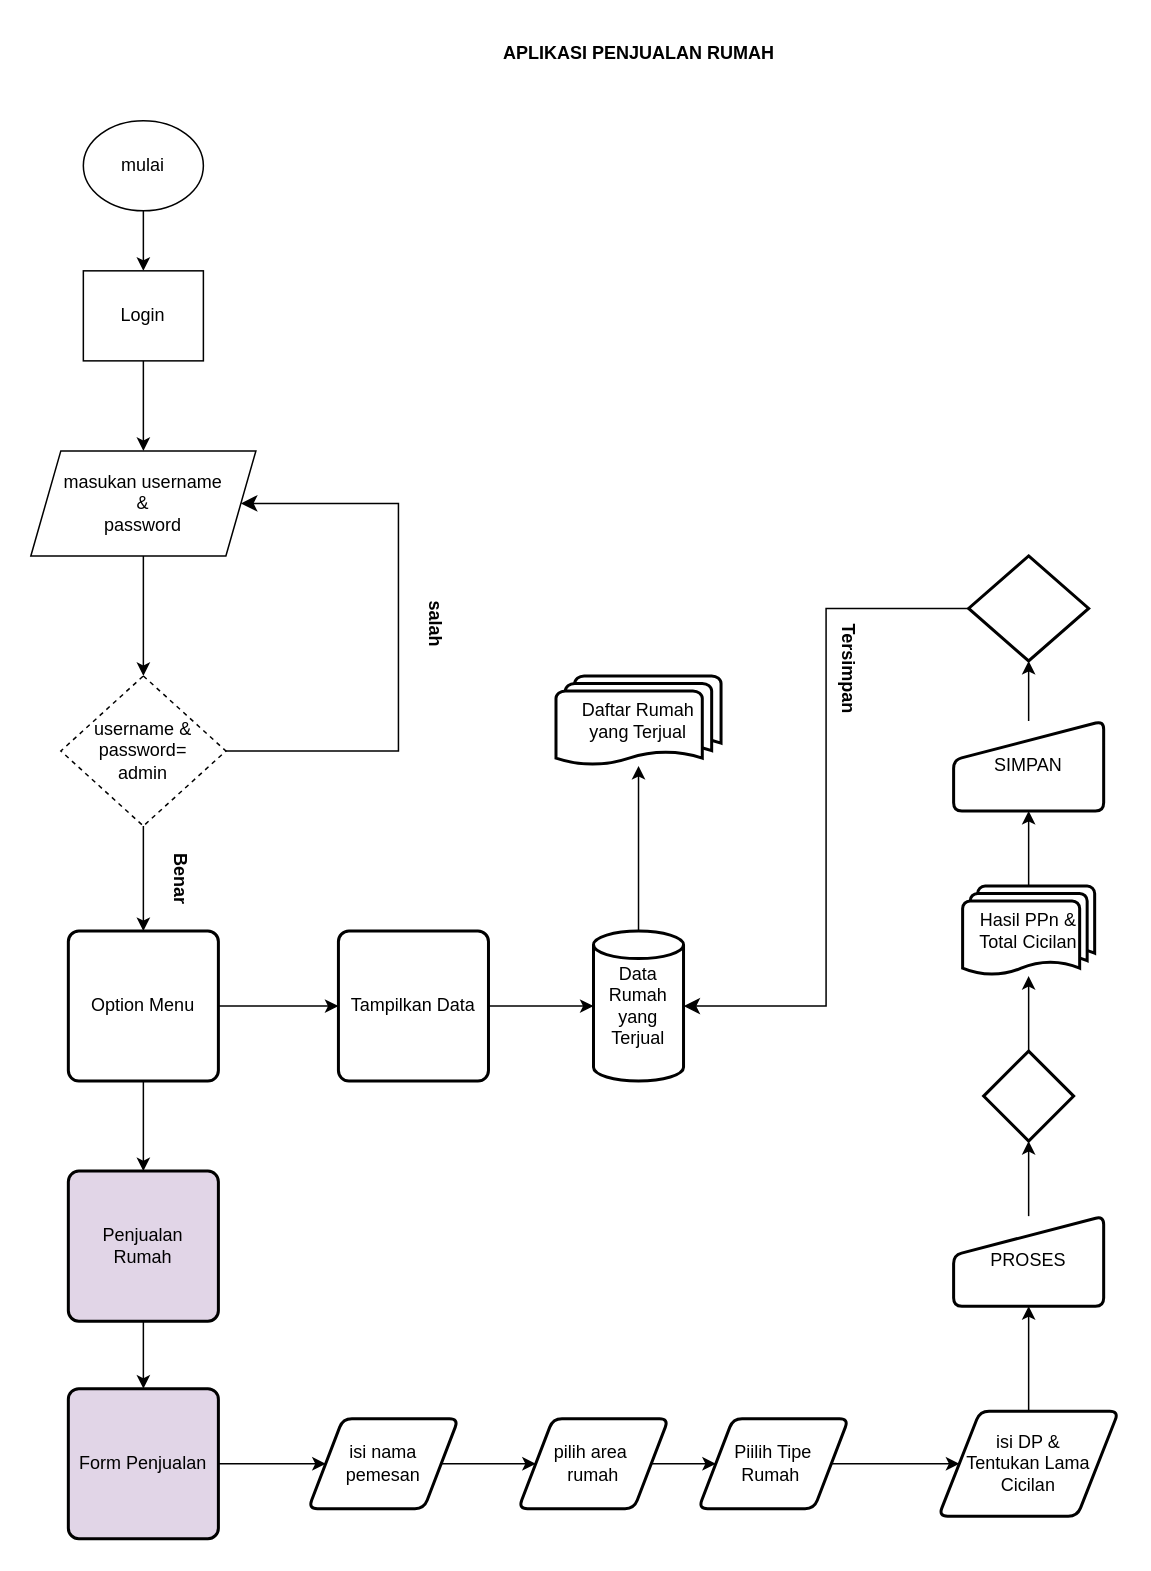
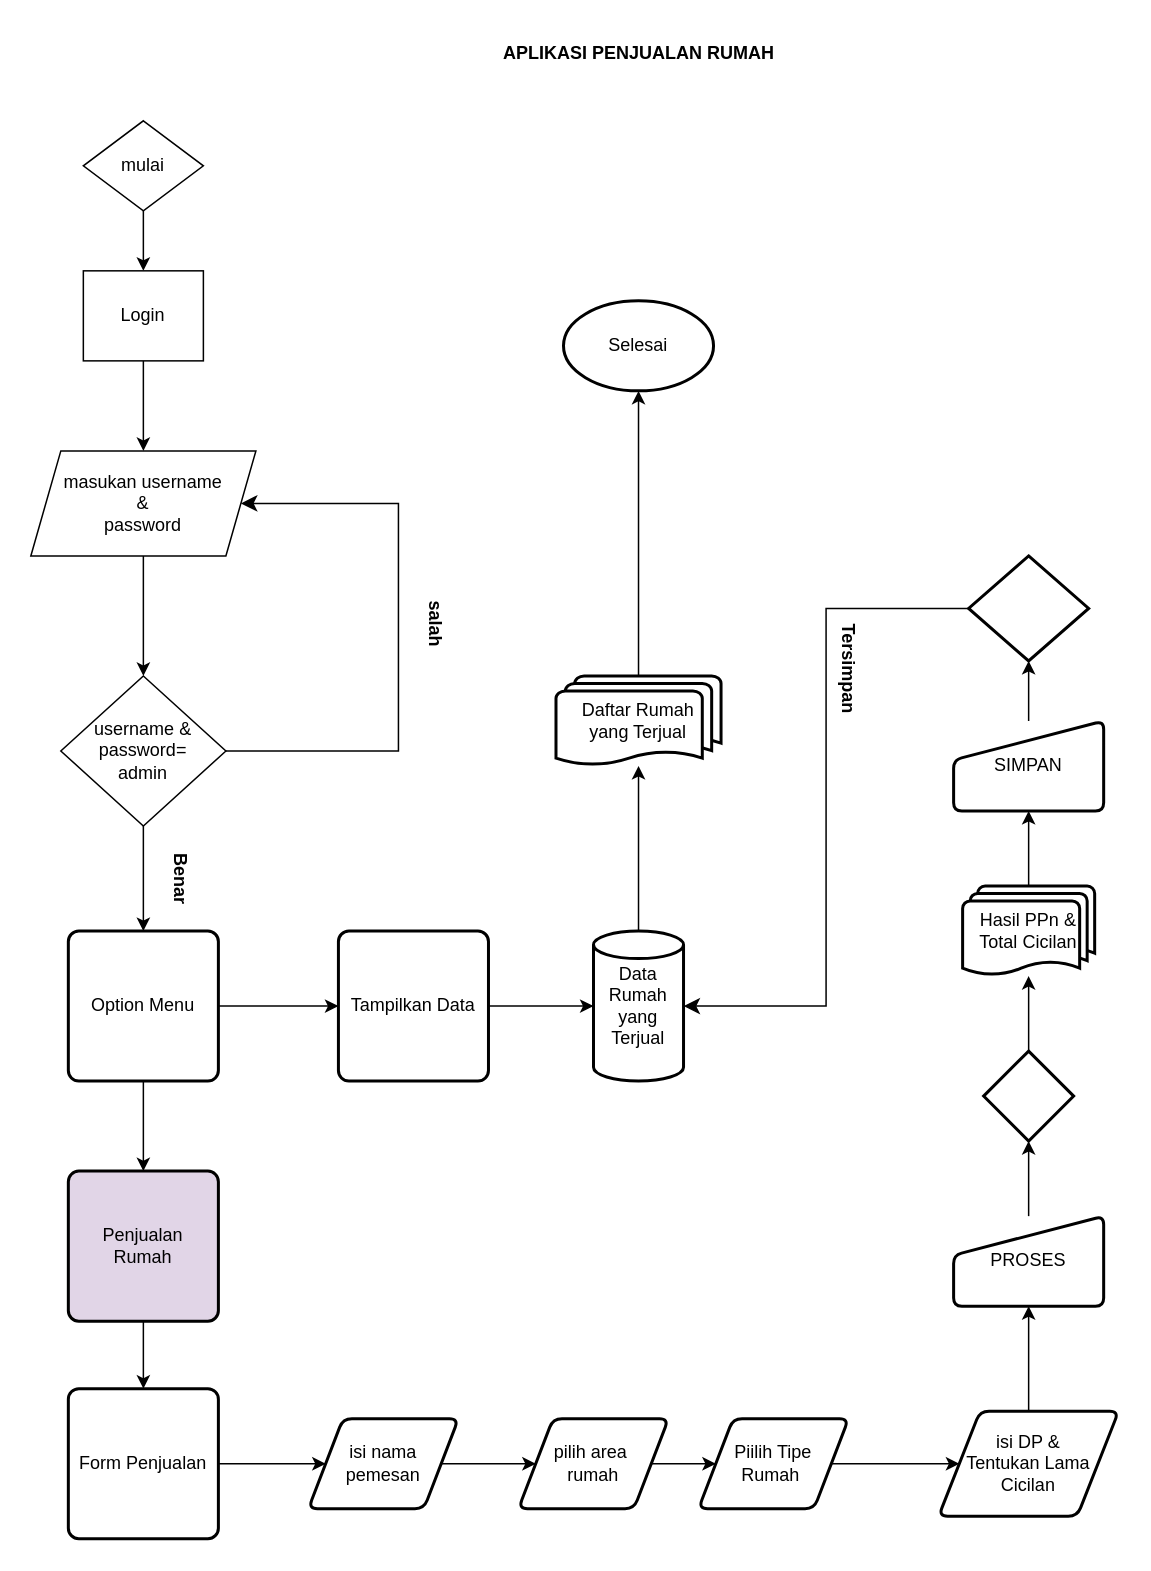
(143, 166) -> (143, 166)
none -> (638, 346)
none -> (638, 538)
(143, 751) -> (143, 751)
(143, 1463) -> (143, 1463)
